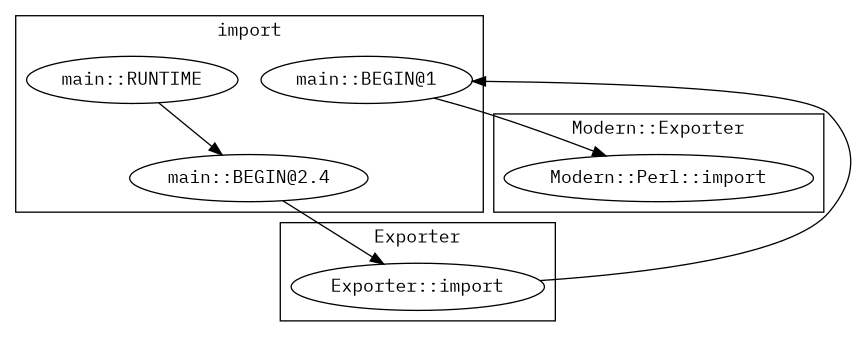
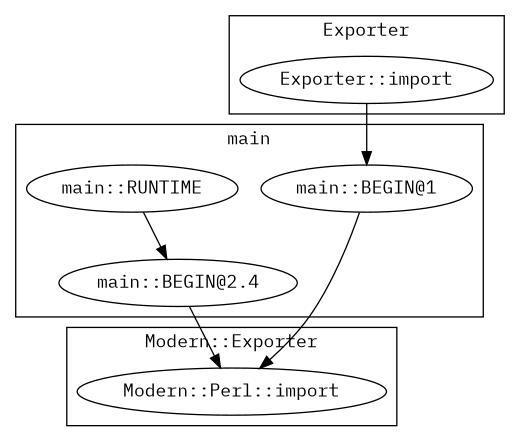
(250, 31) -> (250, 139)
(332, 232) -> (205, 336)
